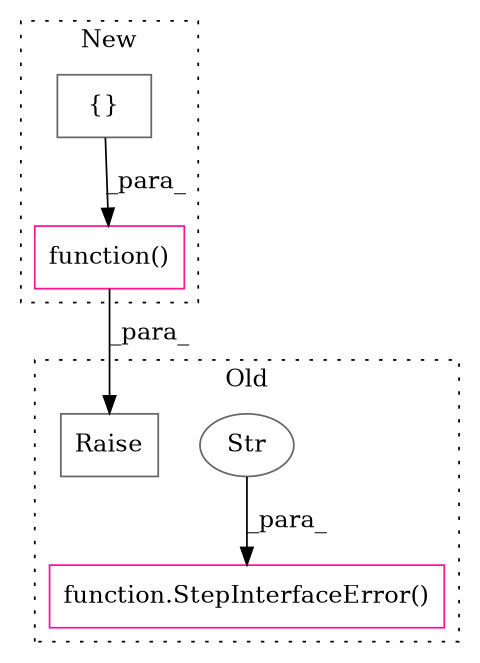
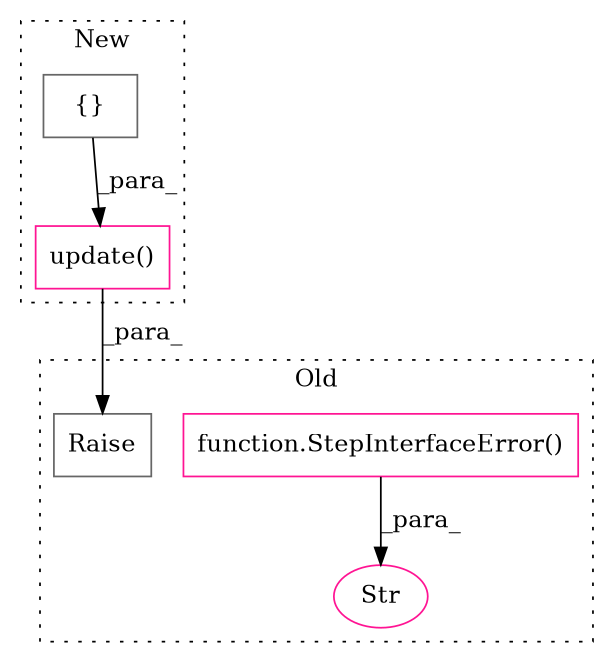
(110, 257) -> (103, 257)
(247, 445) -> (381, 596)
(247, 512) -> (381, 512)
